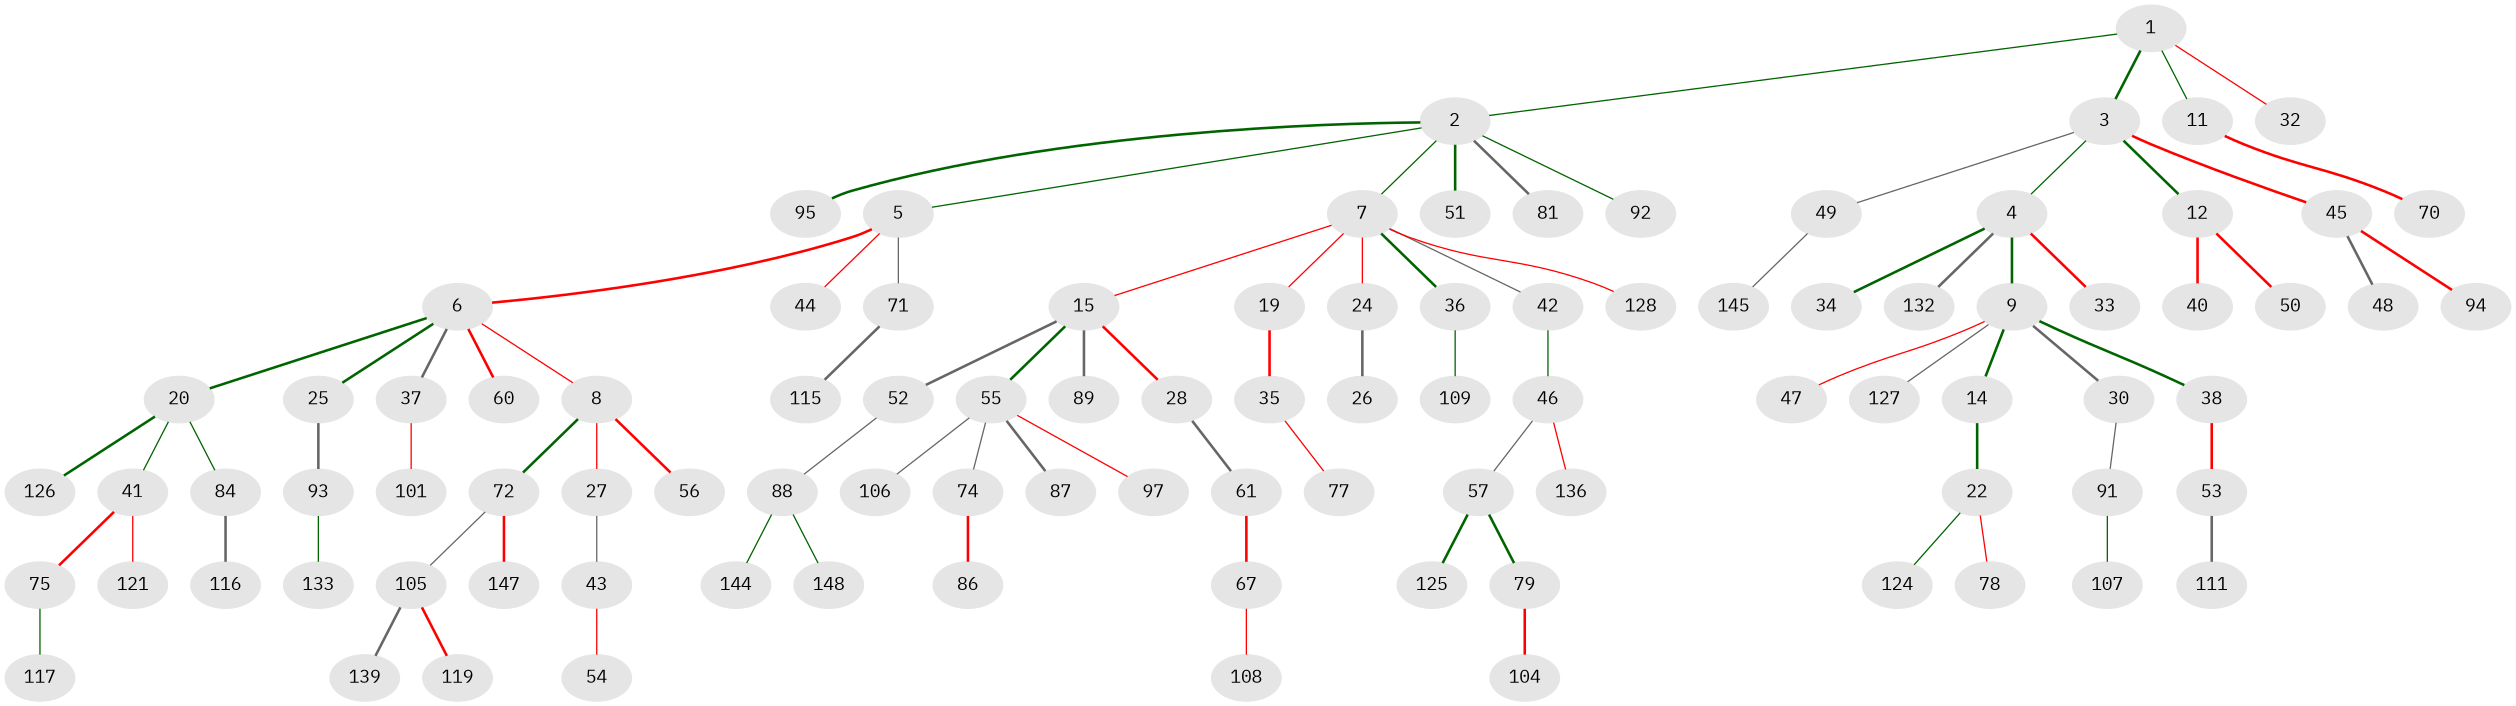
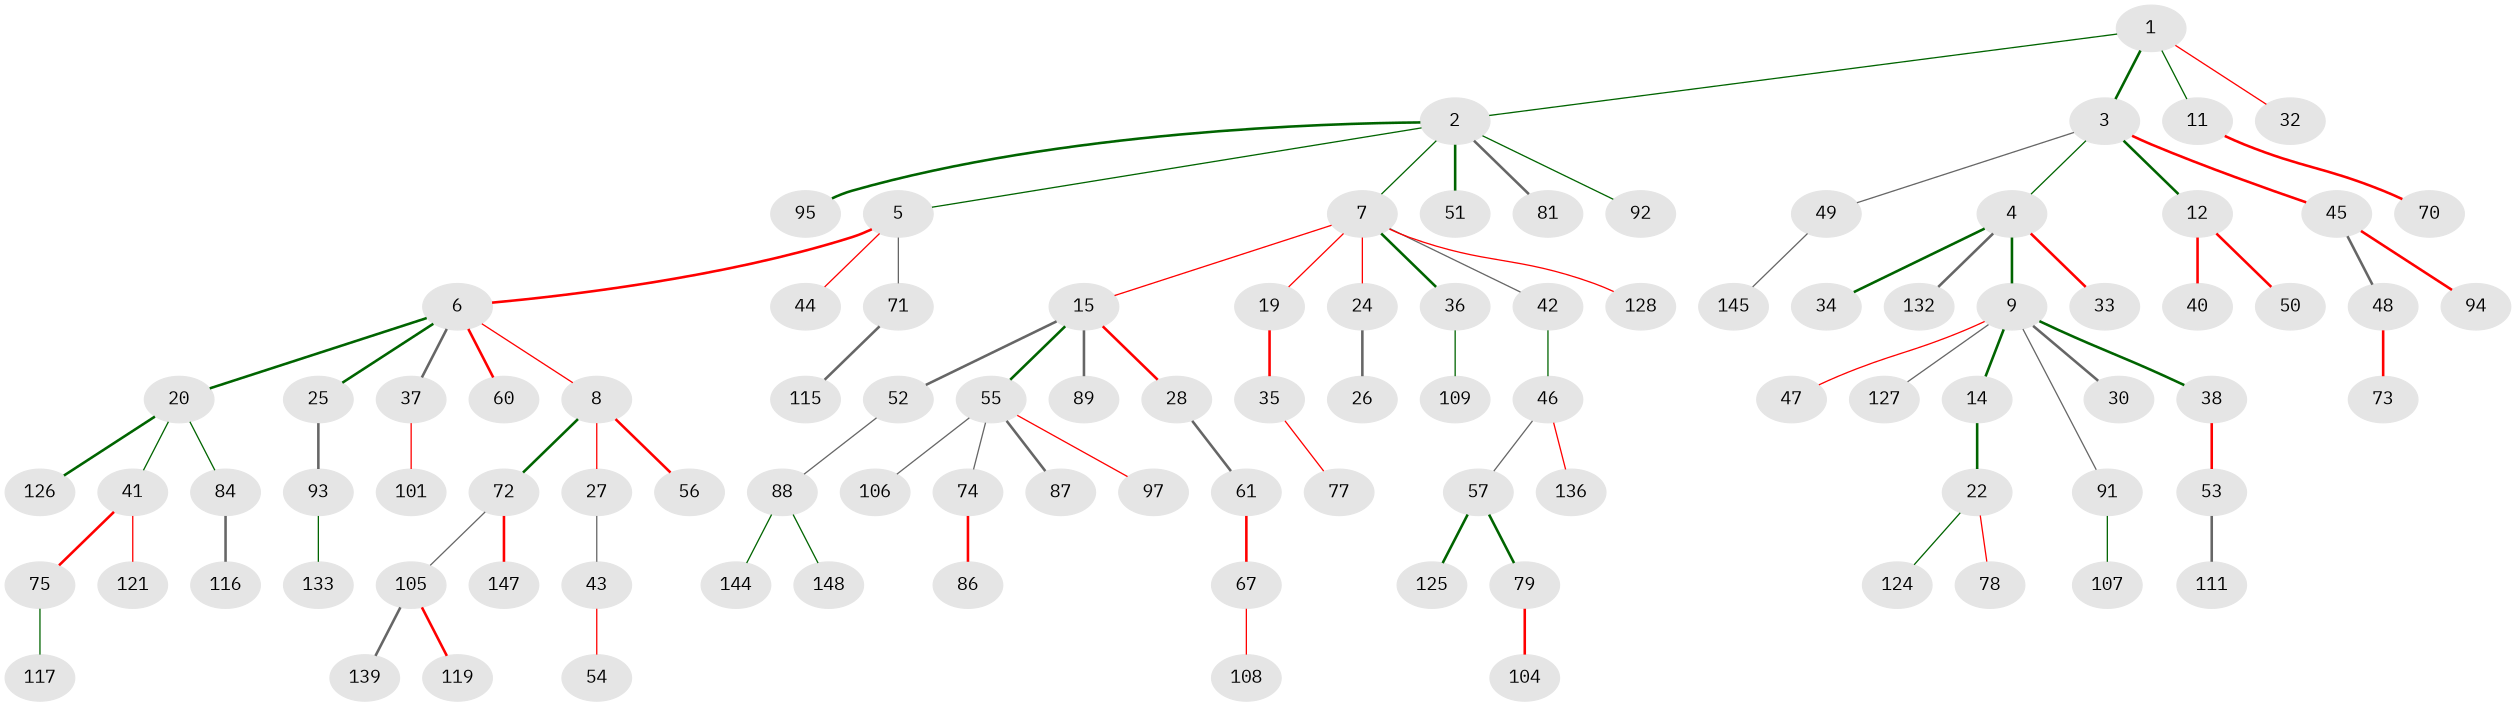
none -> (2383, 400)
(2113, 446) -> (2060, 399)
